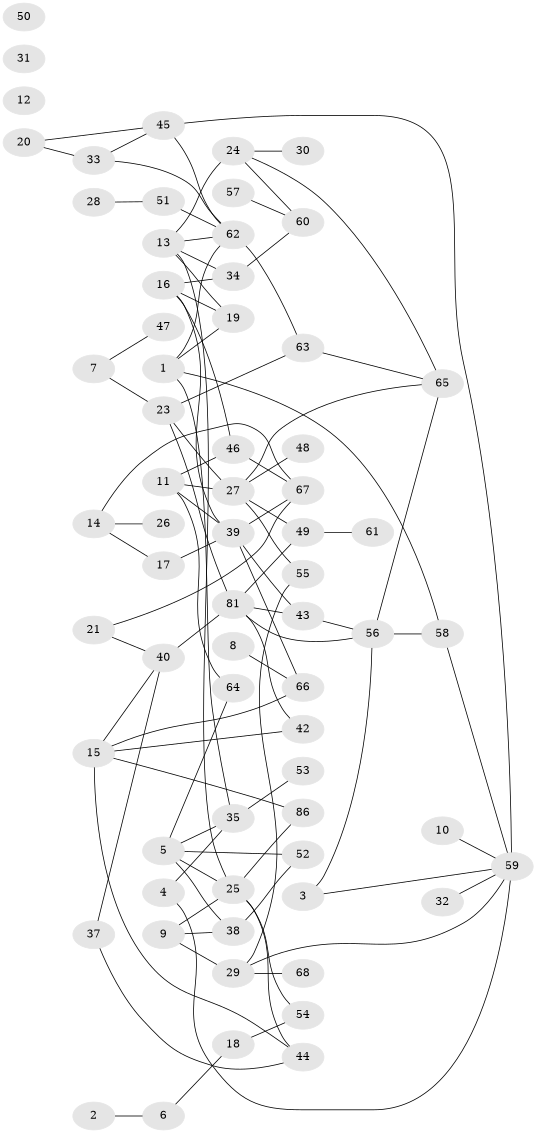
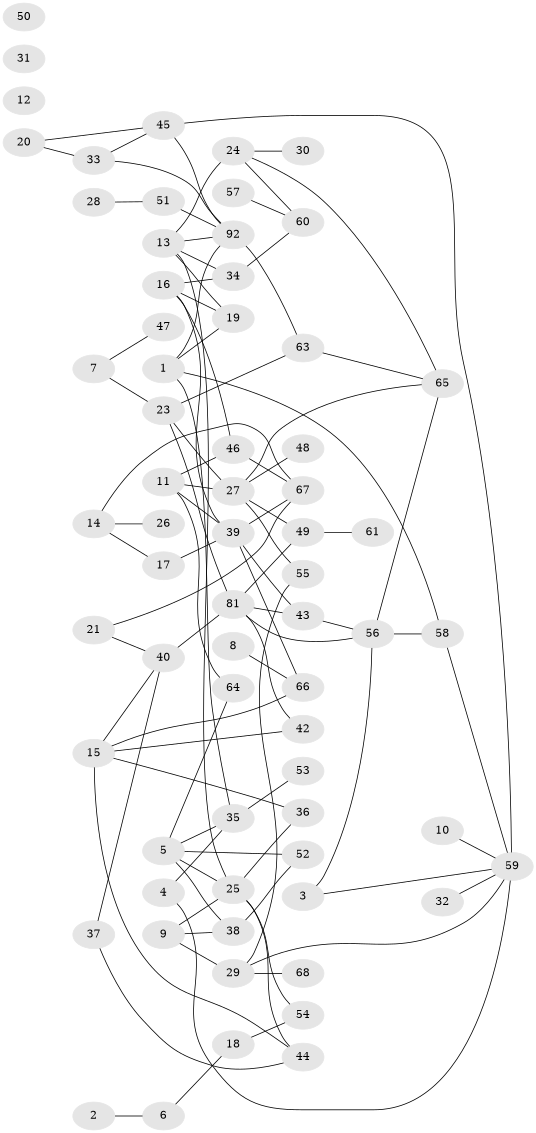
(233, 235) -> (233, 235)
(303, 813) -> (303, 813)
